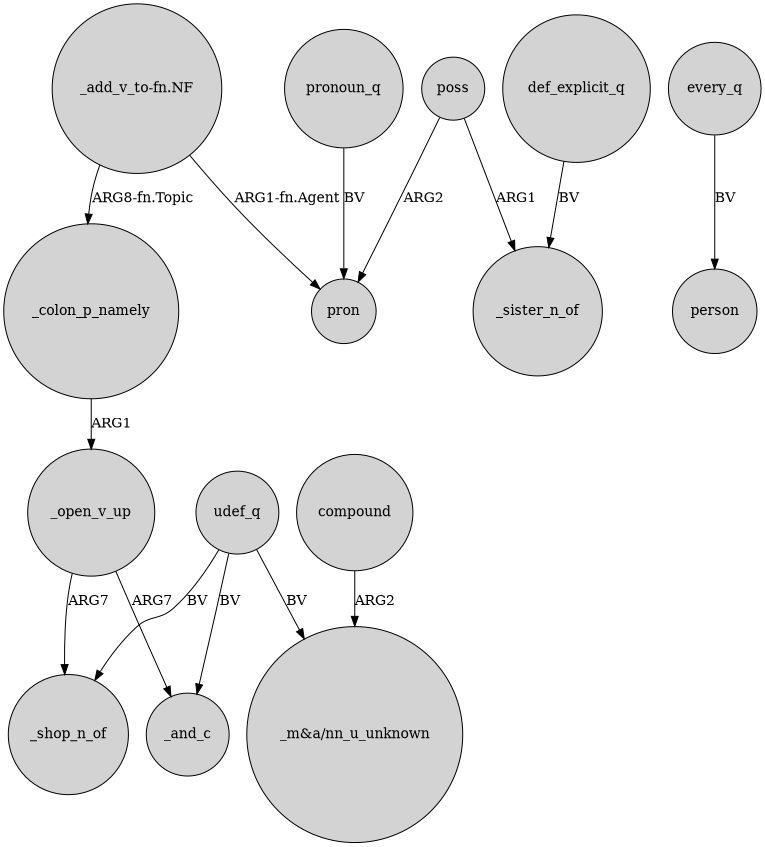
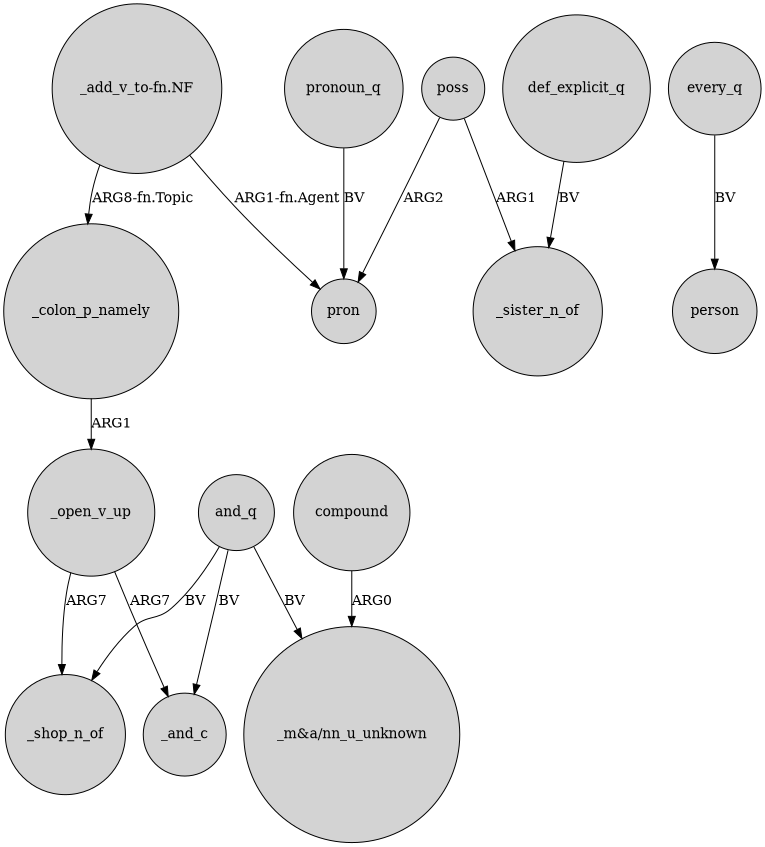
(237, 513) -> (236, 513)
(375, 601) -> (372, 601)
